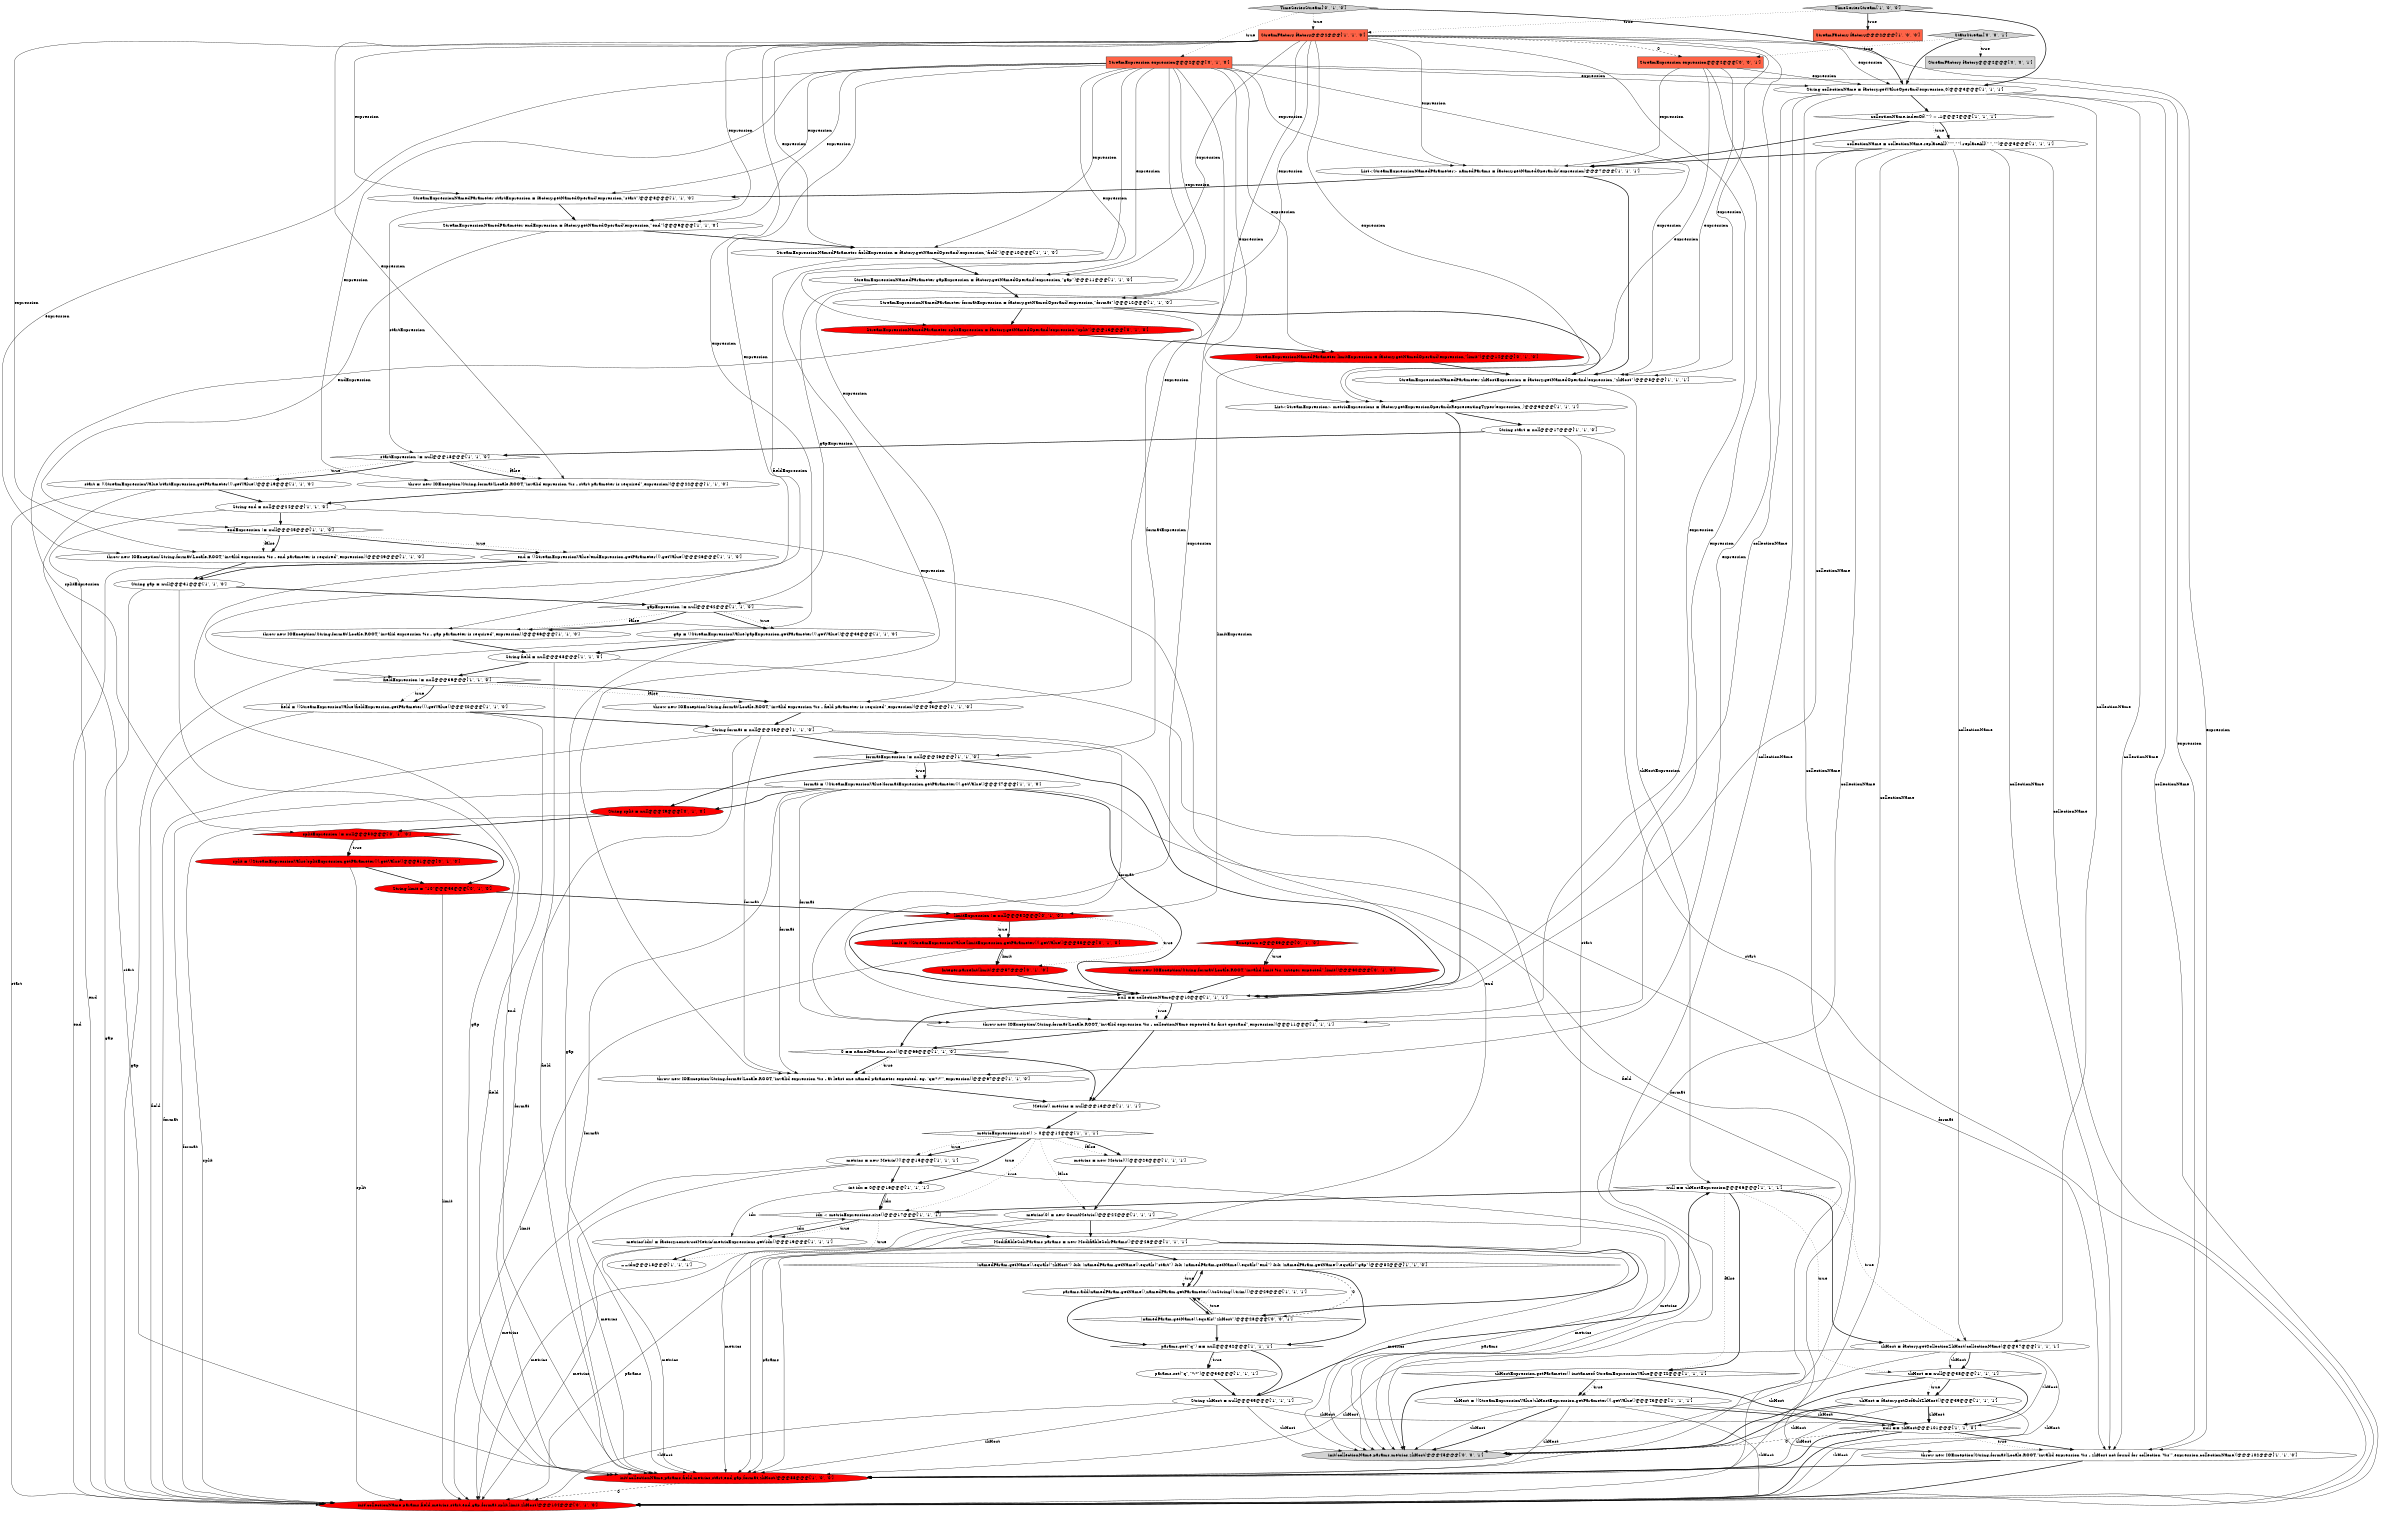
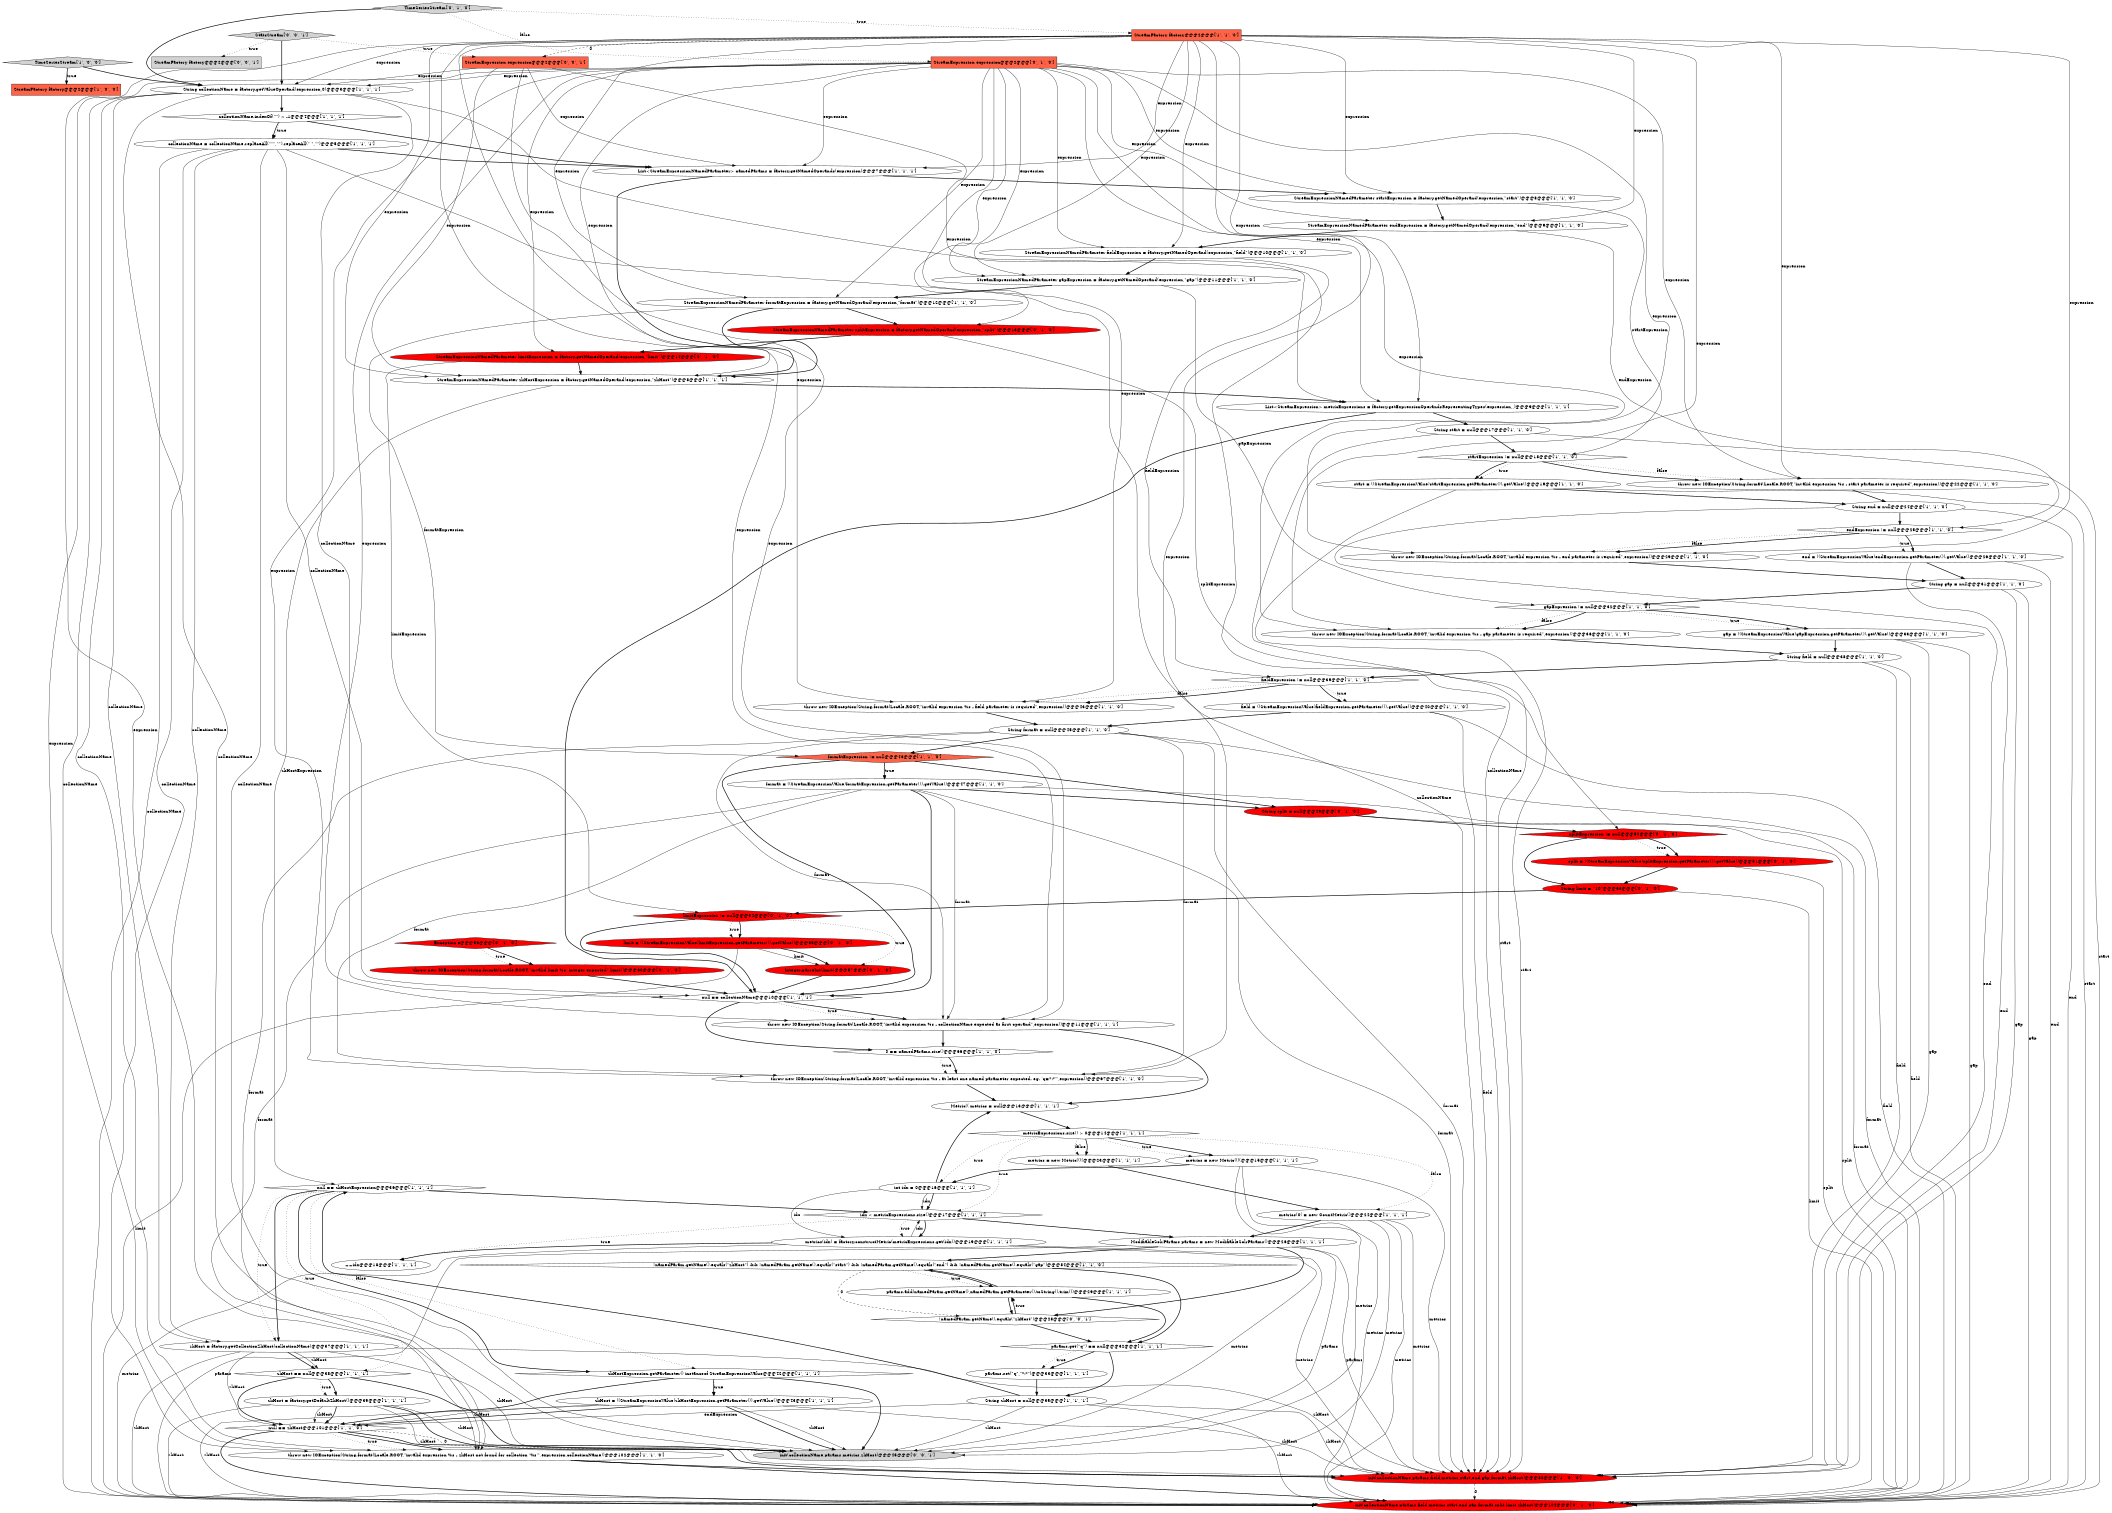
(1600, 21) -> none
(1251, 35) -> (525, 35)
(922, 757) -> (885, 757)
(1037, 1061) -> (954, 1142)
(979, 1167) -> (987, 1148)
(1328, 1415) -> (721, 1415)
